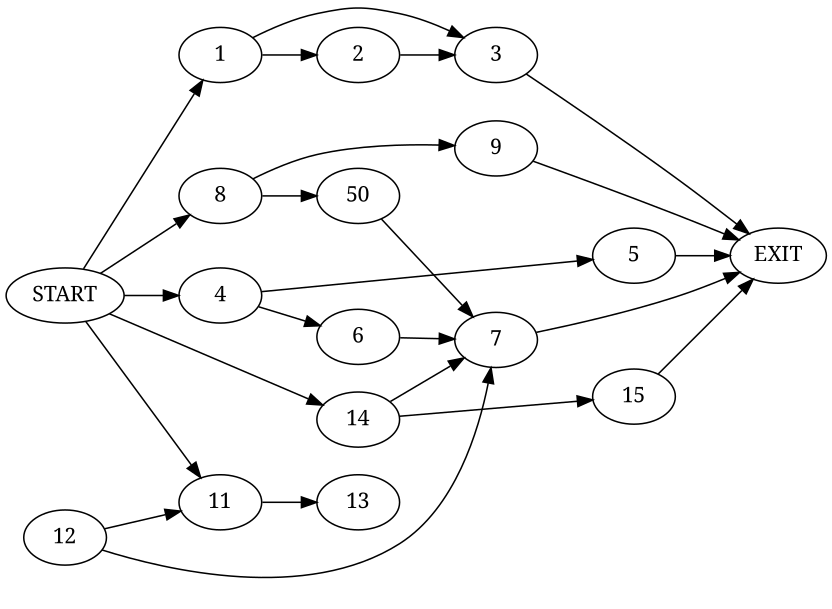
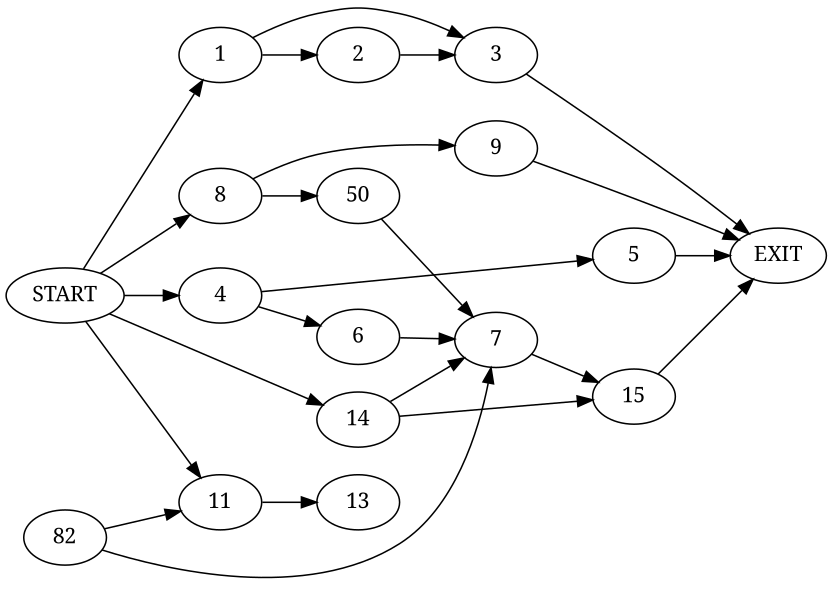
(632, 310) -> (558, 365)
(65, 538) -> (65, 538)
